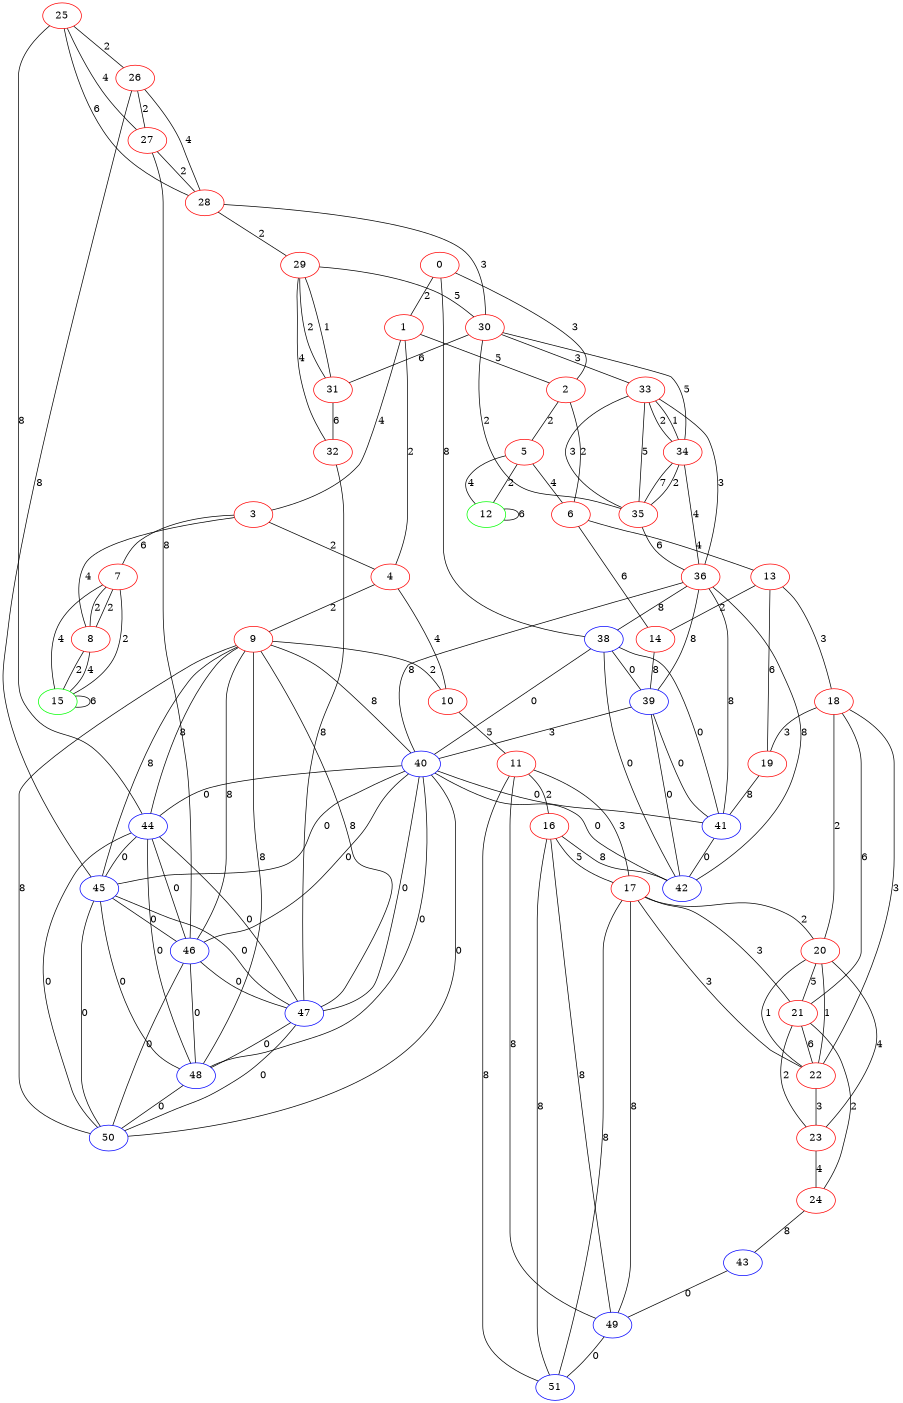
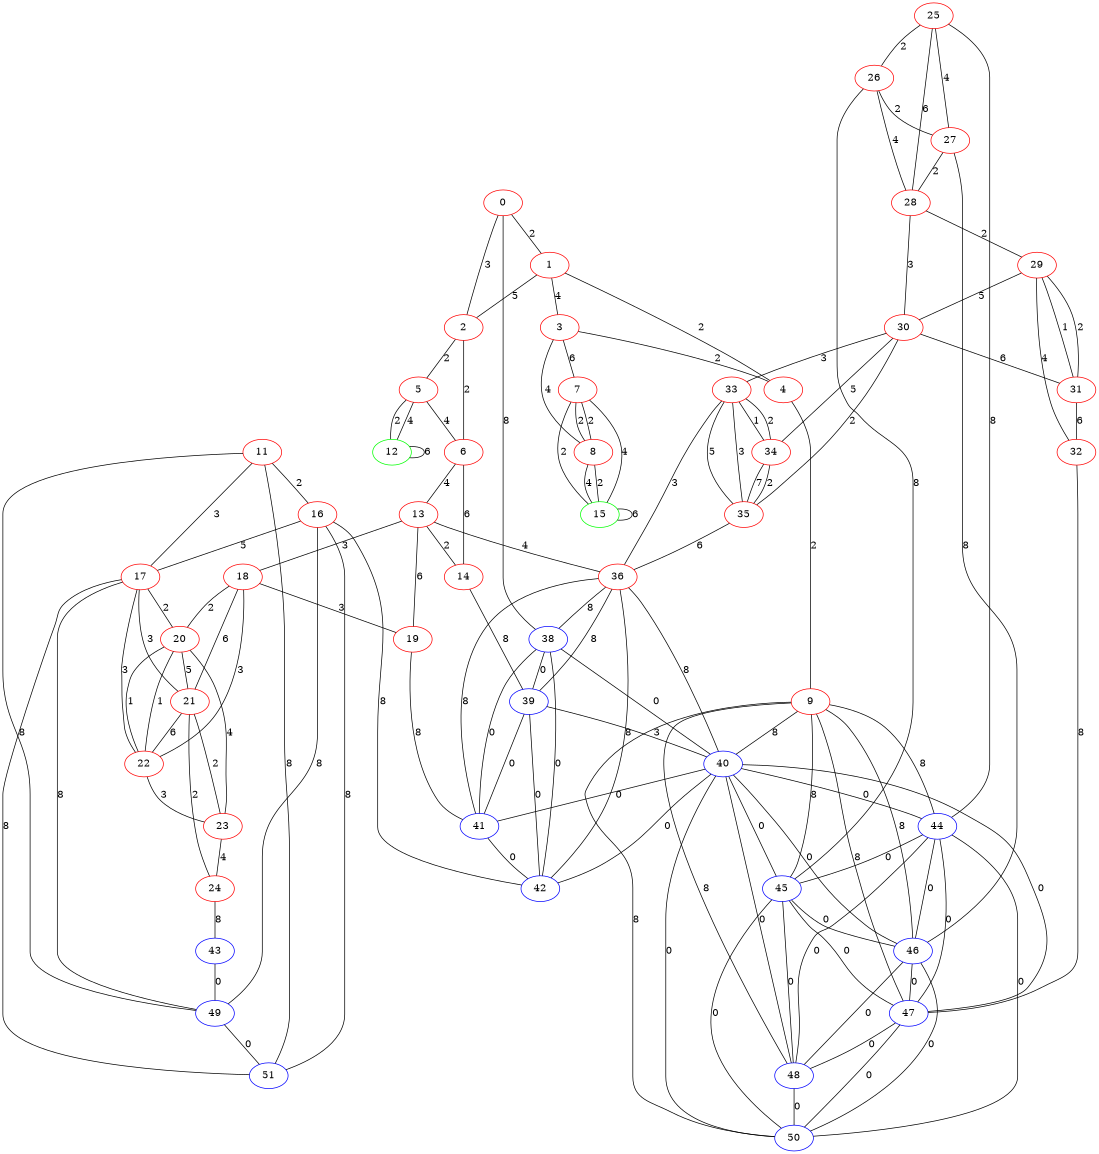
(692, 515) -> (516, 549)
(448, 702) -> none
